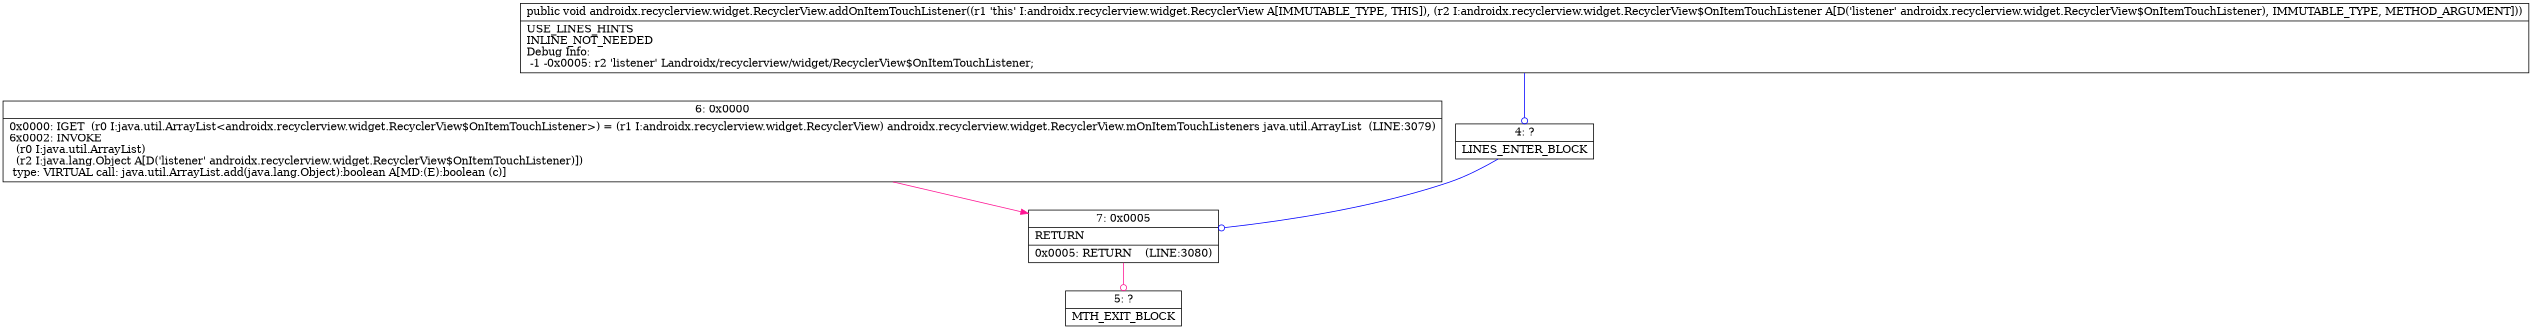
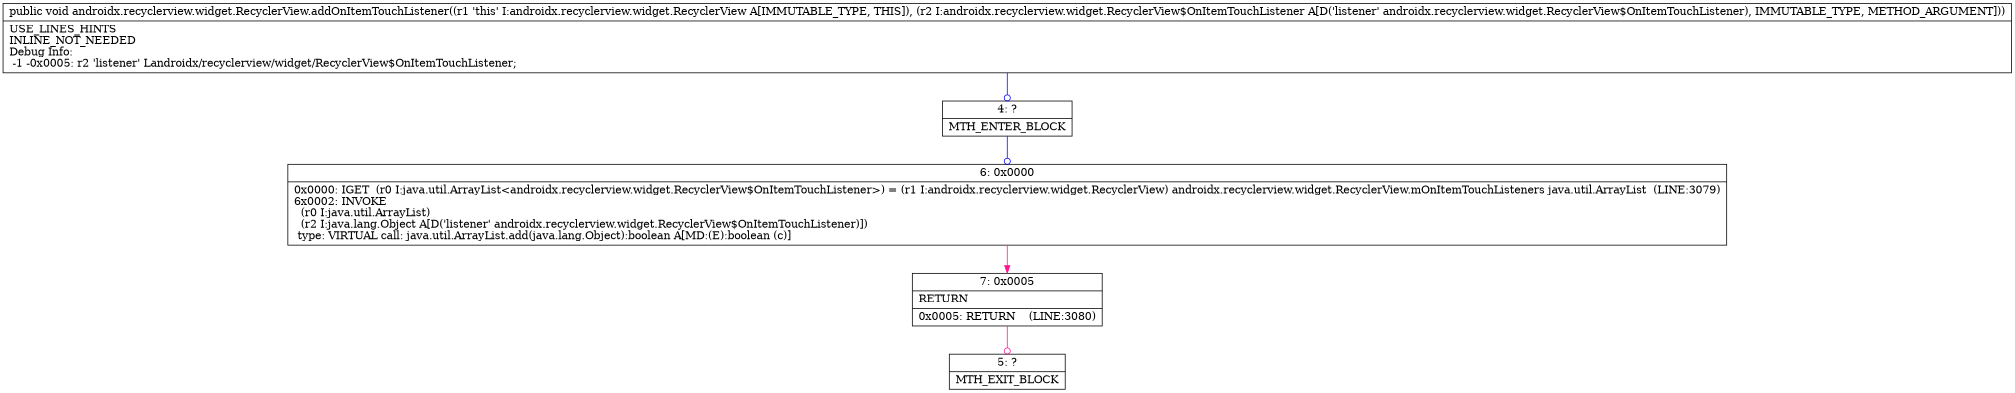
(1525, 150) -> (1007, 127)
(1365, 205) -> (1007, 147)
